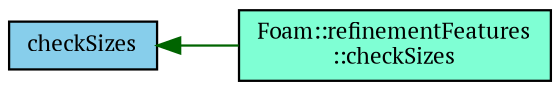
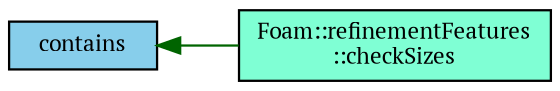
(83, 46) -> (83, 46)
